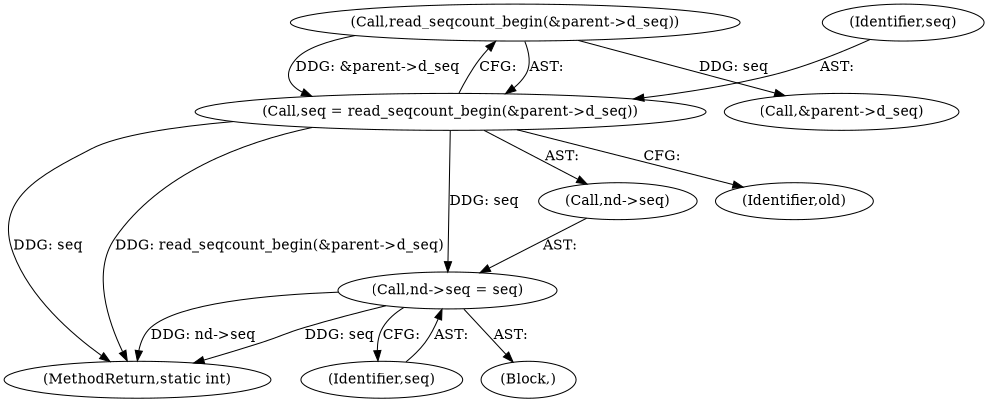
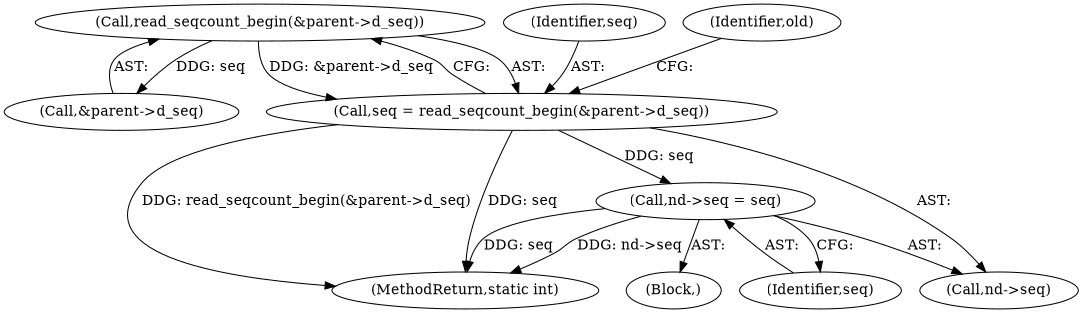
none -> (116, 58)
(625, 157) -> (650, 64)
(538, 243) -> (864, 239)
